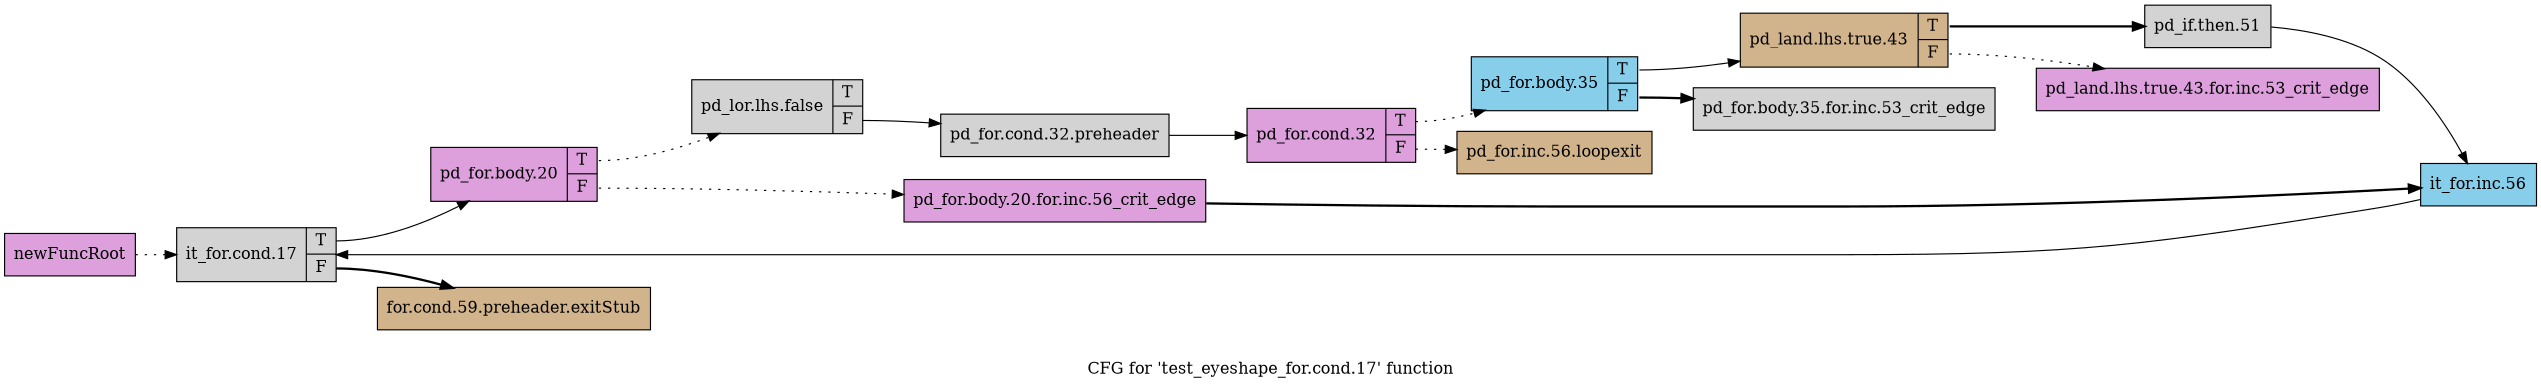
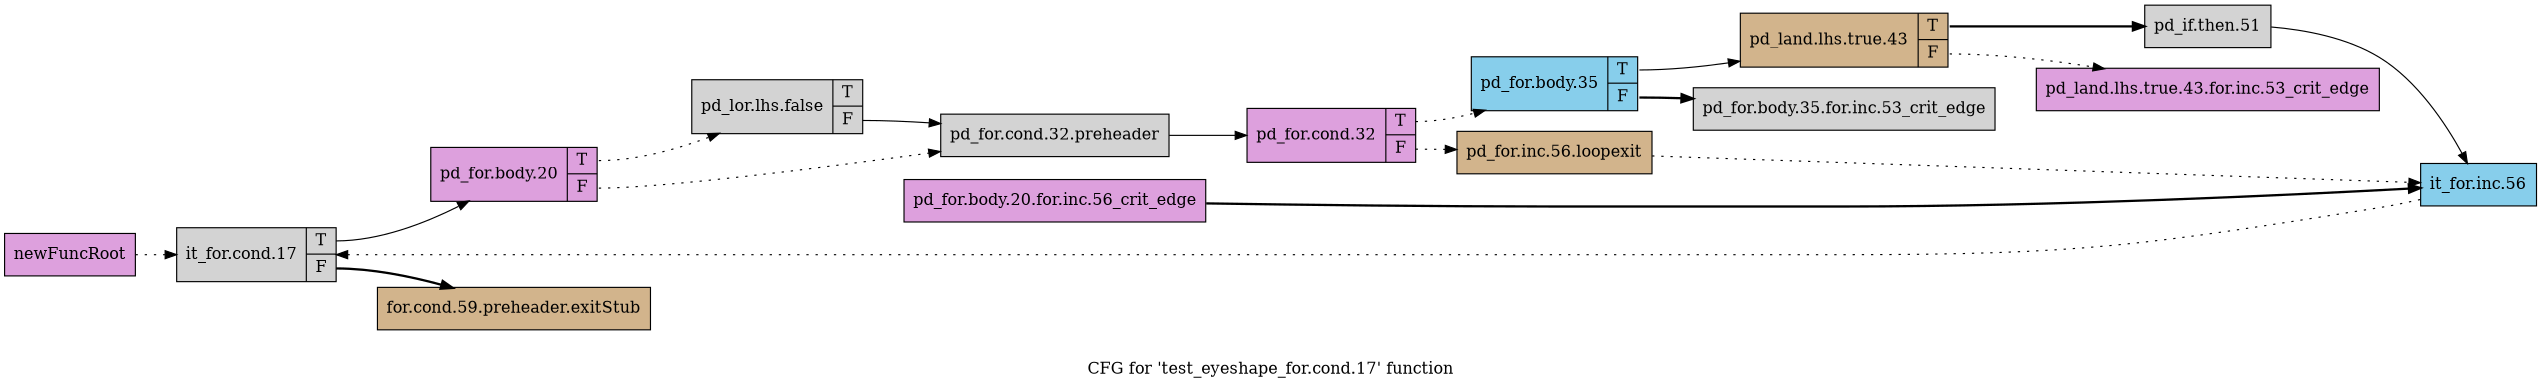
none -> (2030, 169)
(746, 190) -> (764, 174)
(1386, 255) -> (1386, 255)
